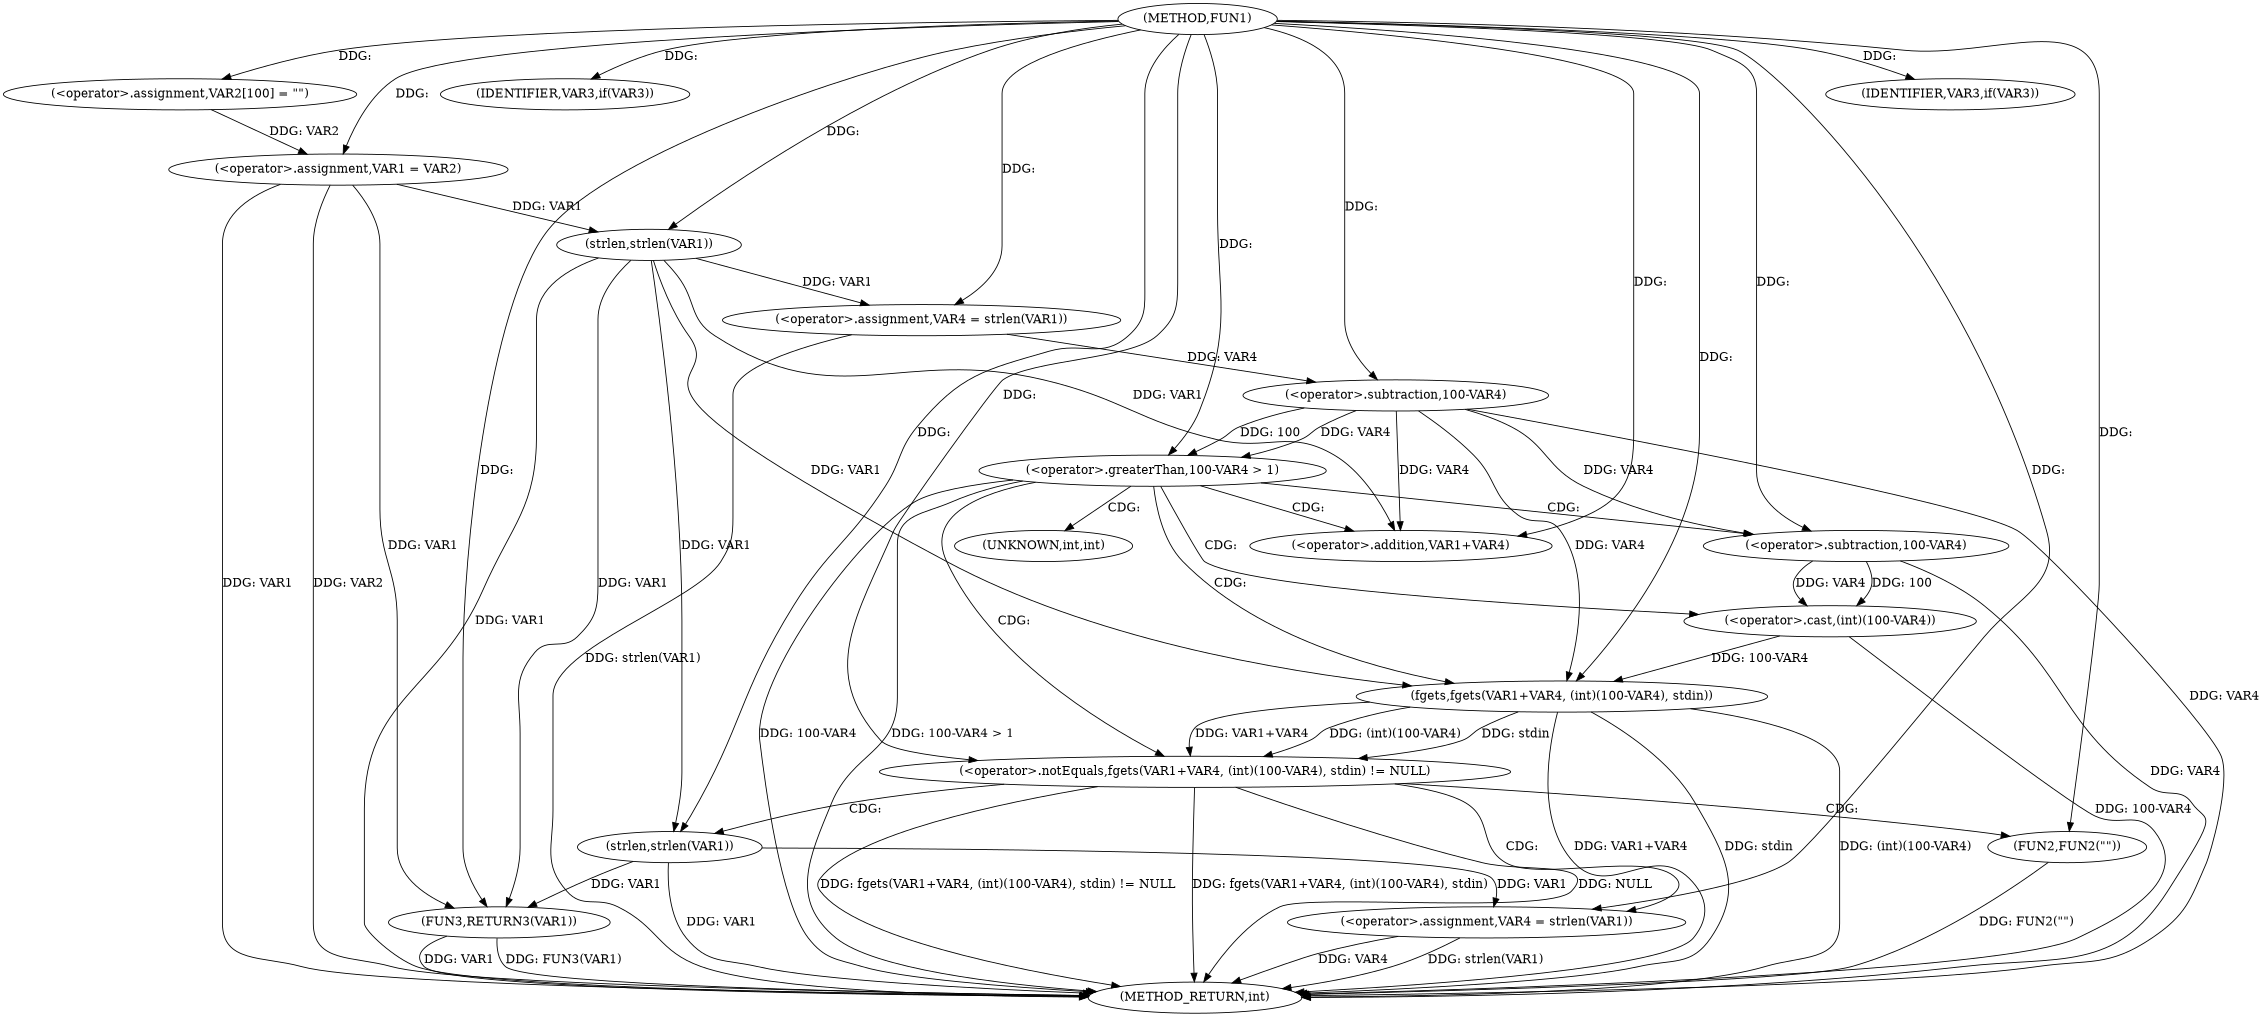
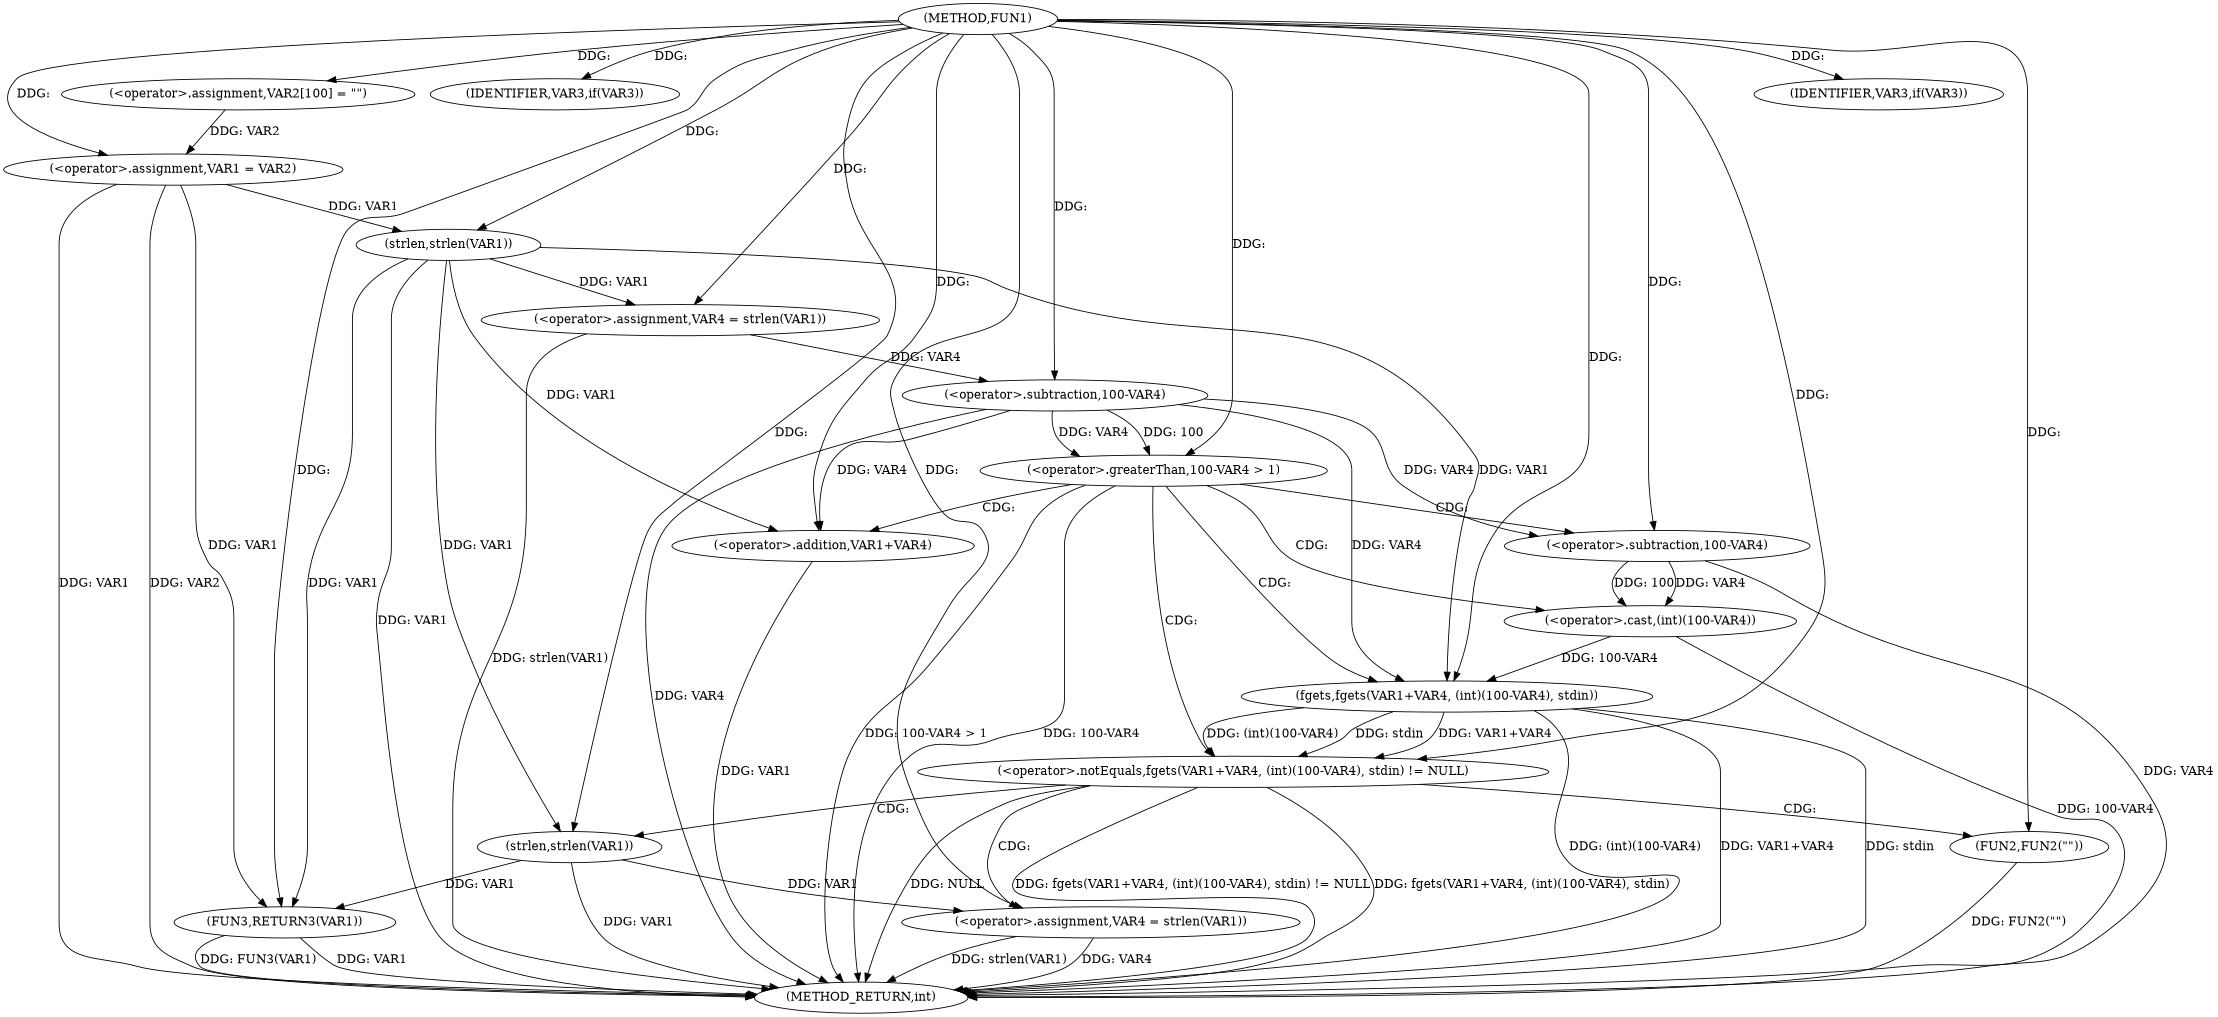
(1044, 546) -> none
none -> (717, 781)
